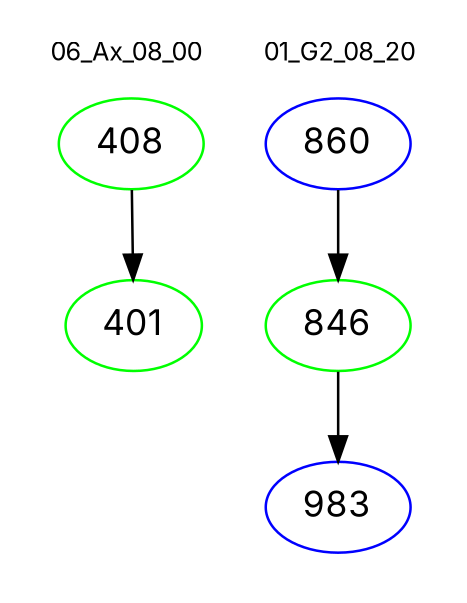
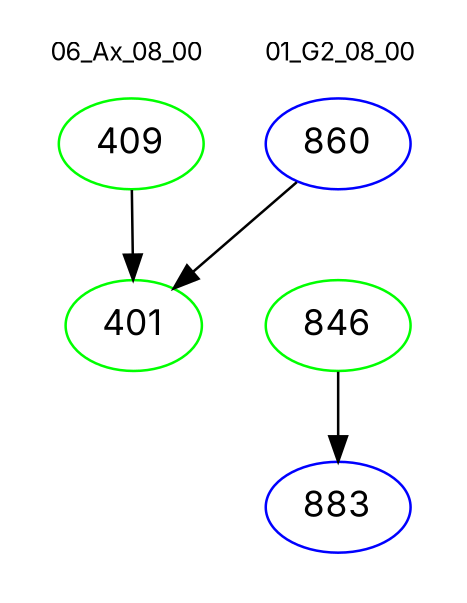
(341, 54) -> (341, 54)
(131, 144) -> (131, 144)
(338, 222) -> (261, 213)
(338, 507) -> (338, 507)
